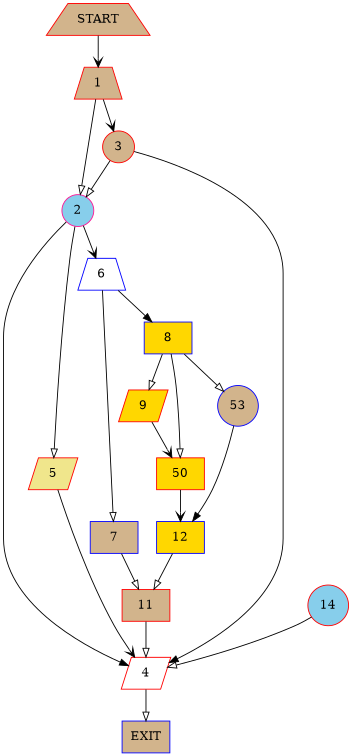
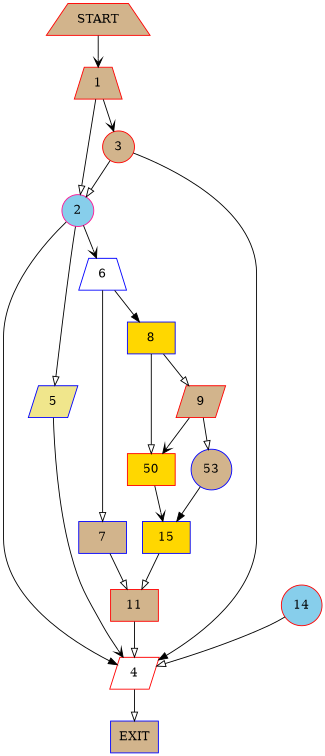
(201, 370) -> (205, 429)
(143, 406) -> (201, 402)
(53, 474) -> (53, 402)
(180, 537) -> (166, 537)
